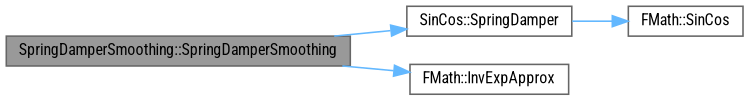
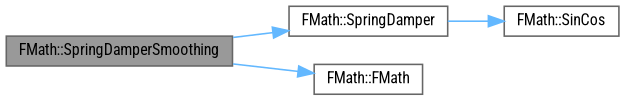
(489, 21) -> (368, 21)
(178, 51) -> (119, 51)
(489, 79) -> (368, 79)
